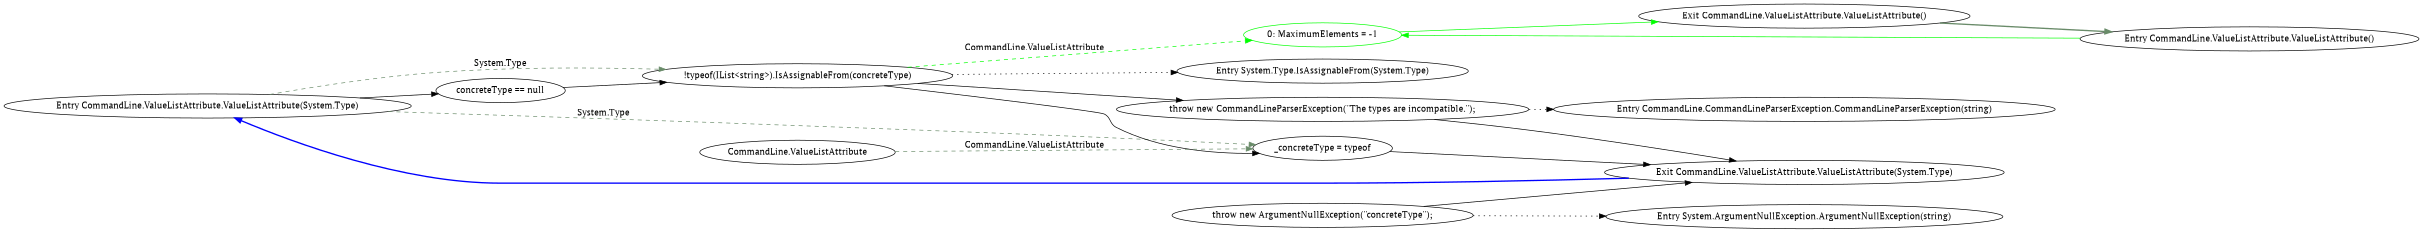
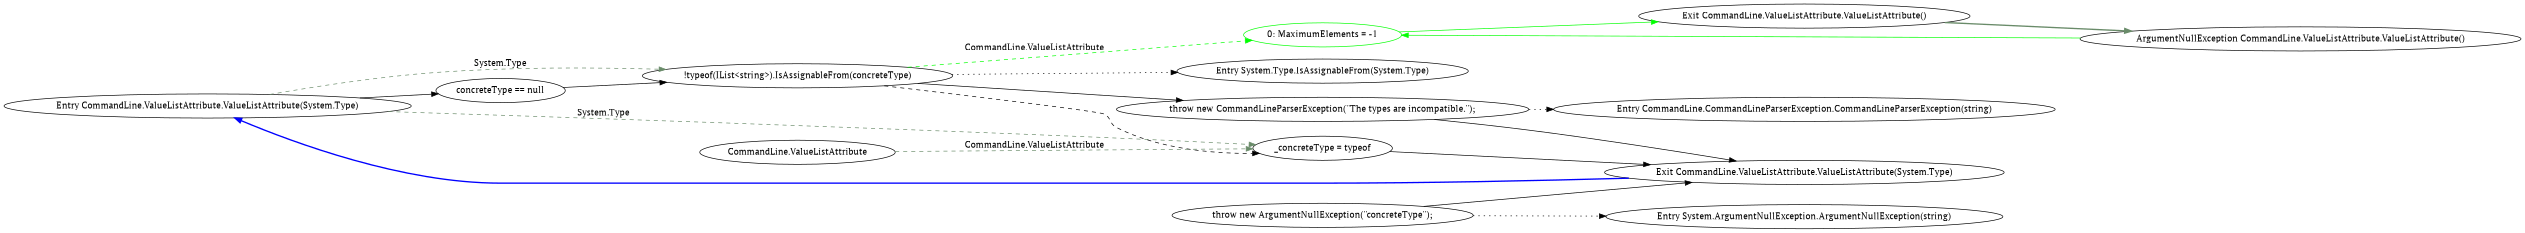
(2250, 39) -> (2300, 39)
(1073, 109) -> (1073, 109)
